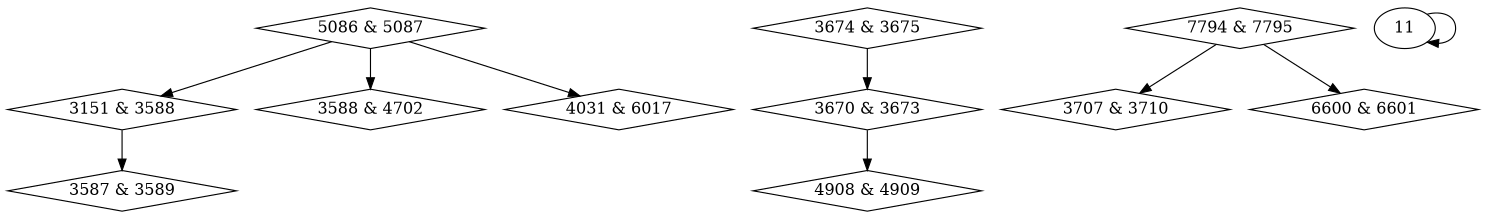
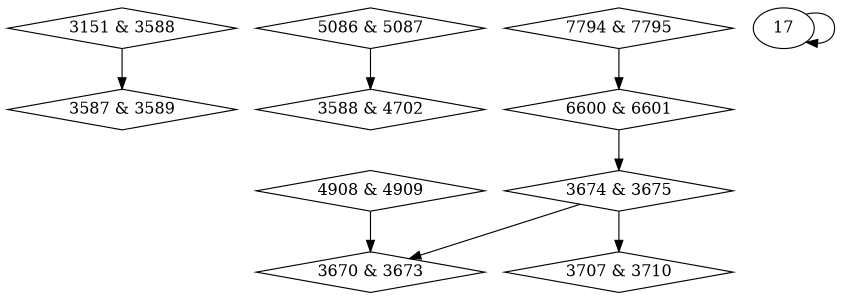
(1405, 28) -> (784, 28)
(1183, 66) -> (619, 226)
(252, 67) -> none
(619, 110) -> none
none -> (619, 145)
(867, 145) -> (370, 226)
